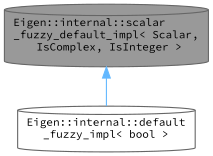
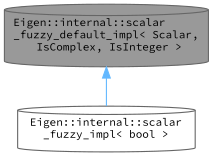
(106, 129) -> (106, 129)
